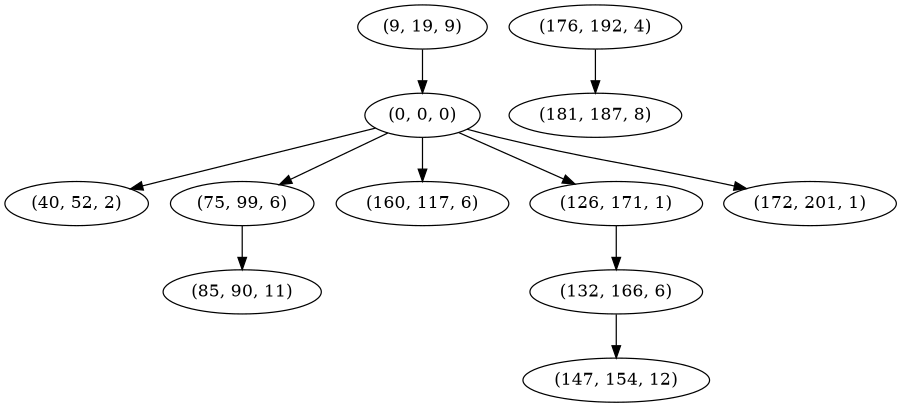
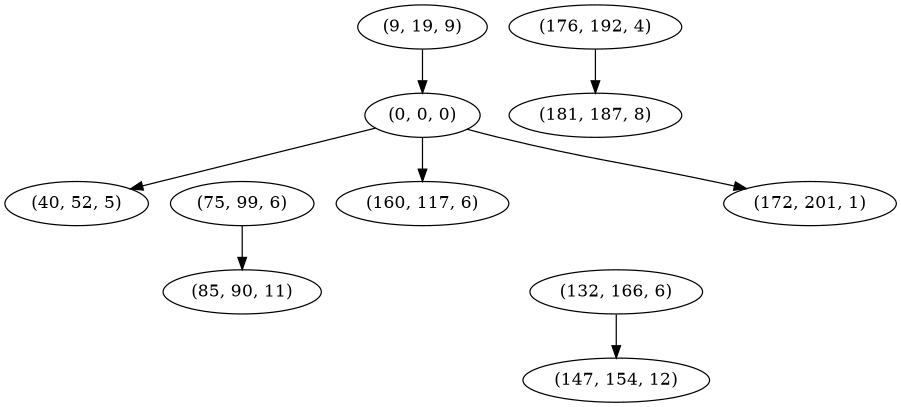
(339, 156) -> none
(77, 204) -> (77, 204)
(616, 204) -> none
